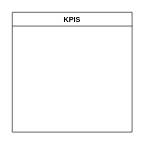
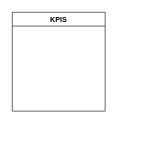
(72, 72) -> (59, 62)
